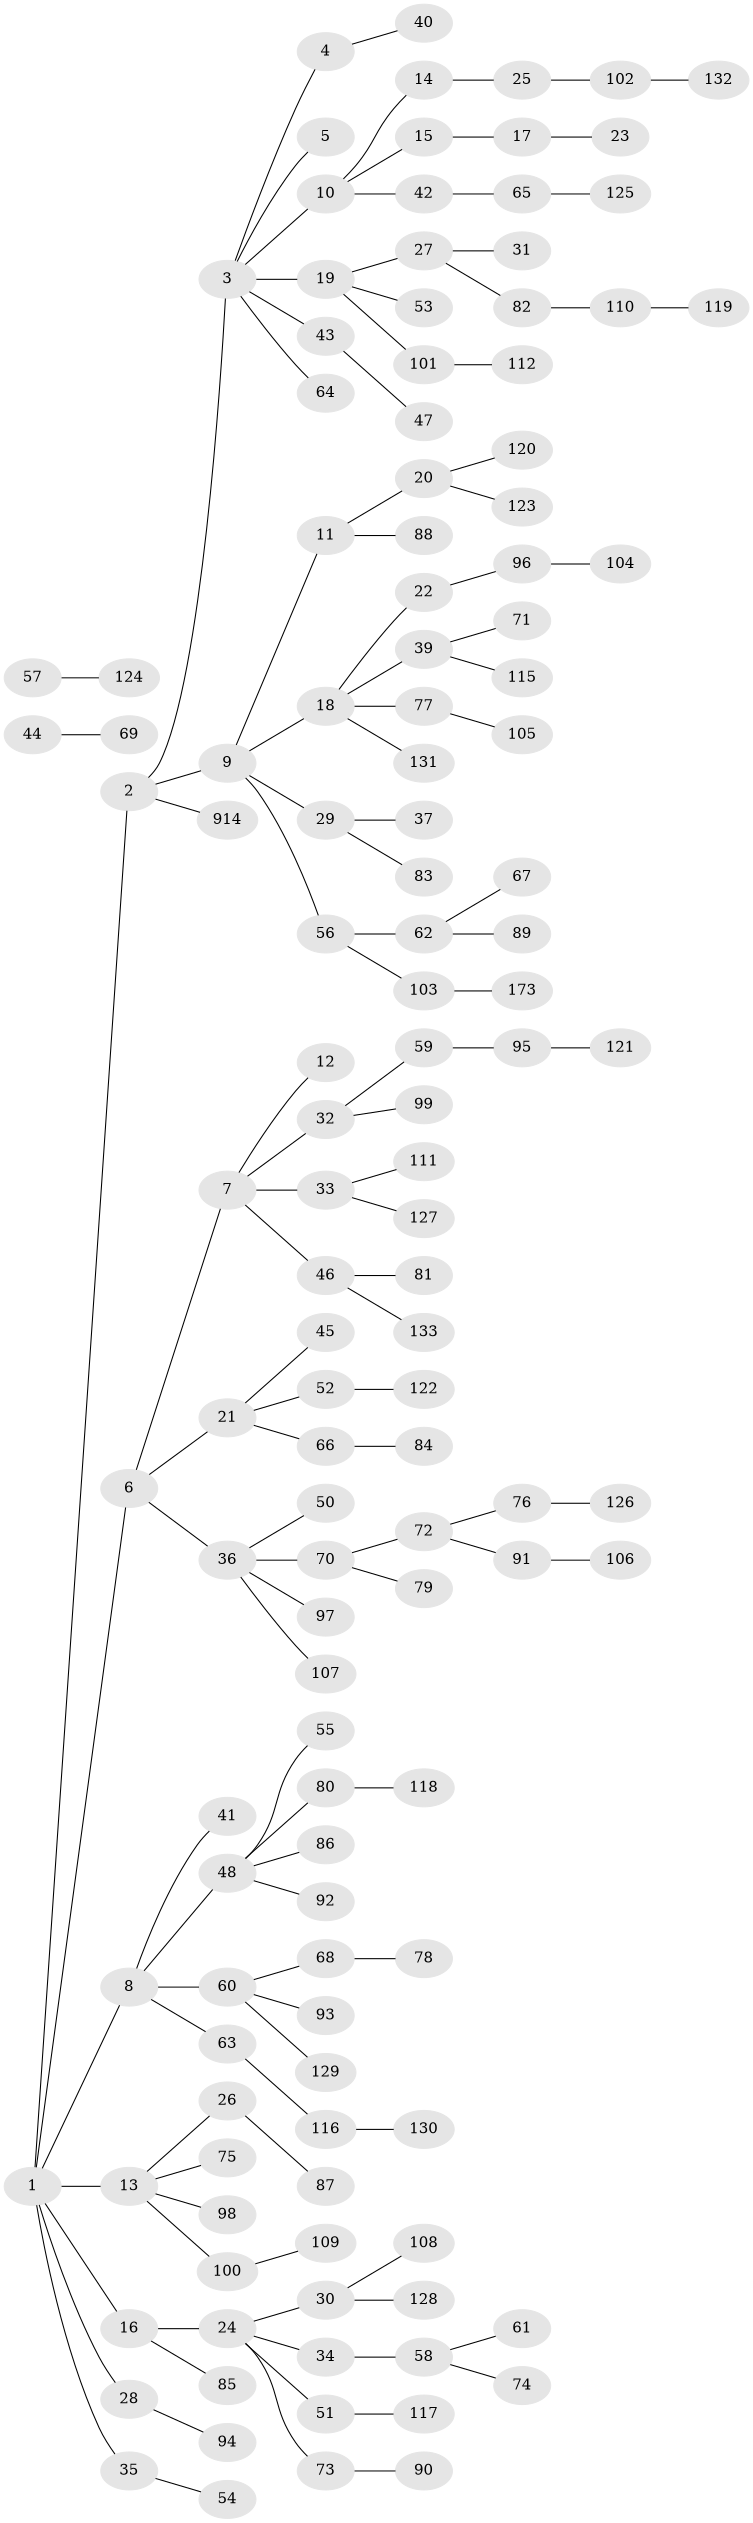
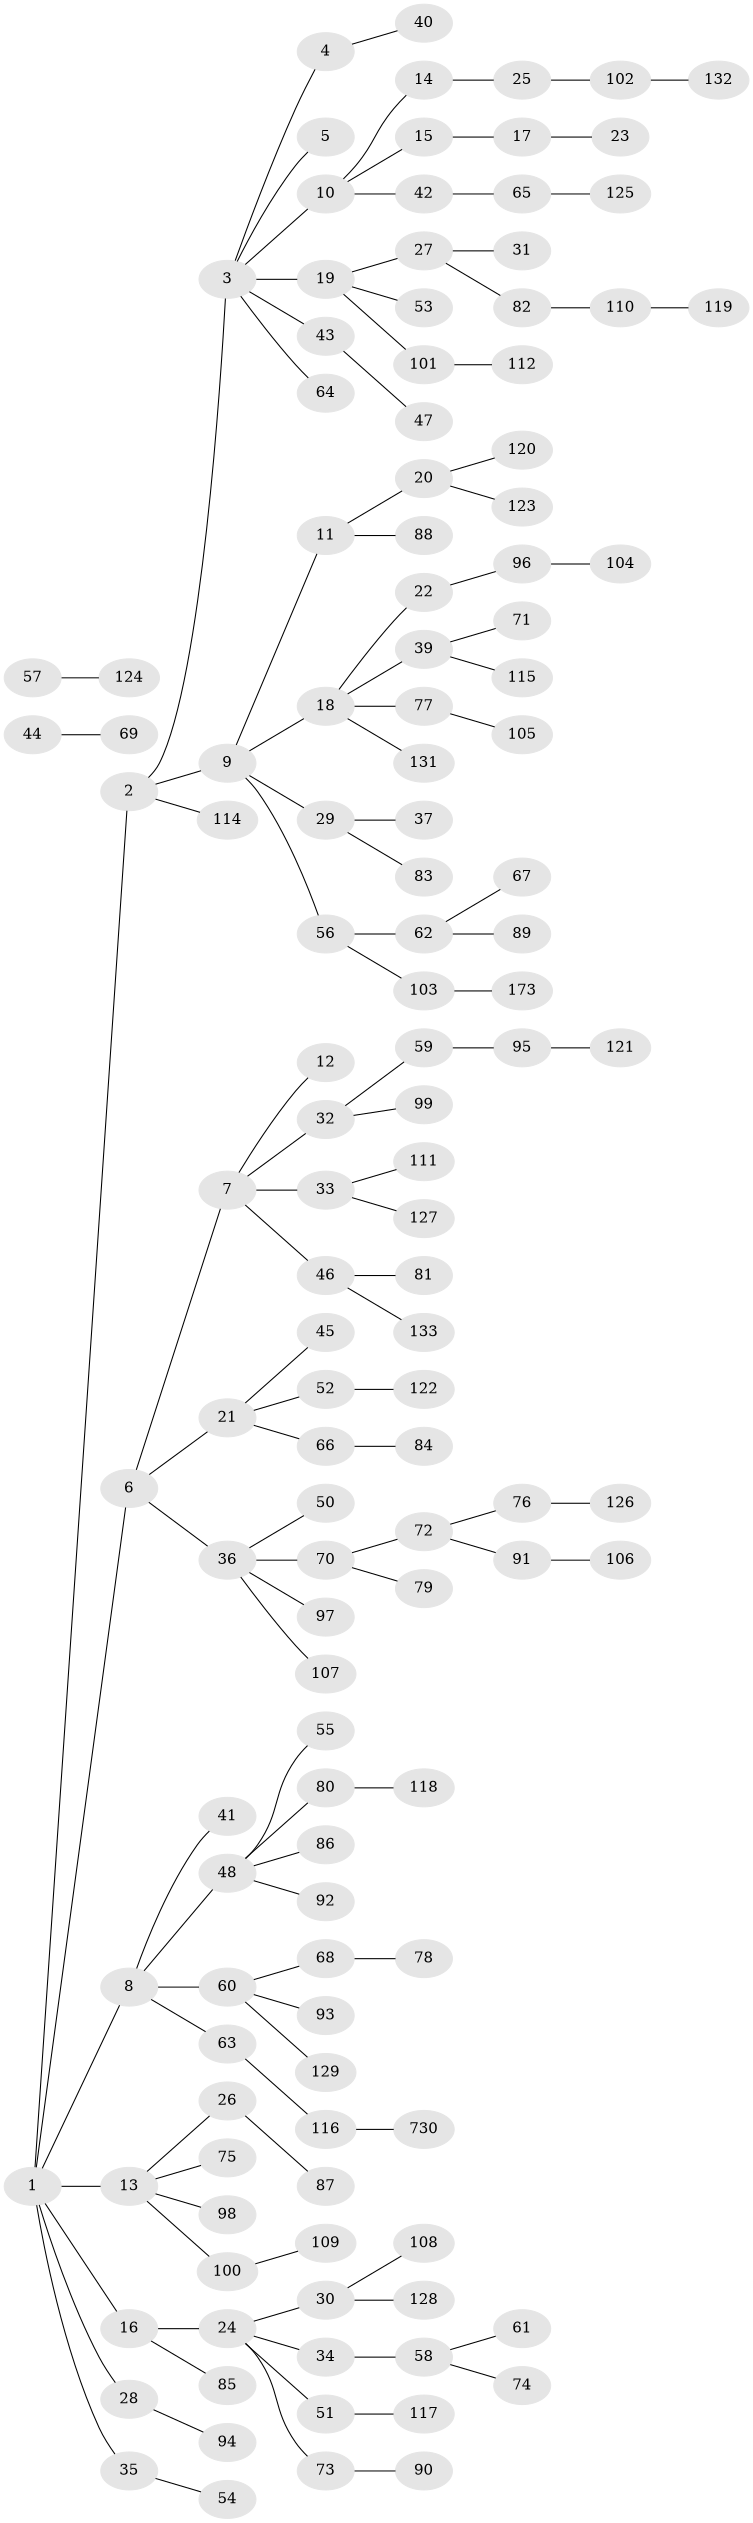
(227, 820) -> (227, 820)
(424, 2129) -> (424, 2129)
